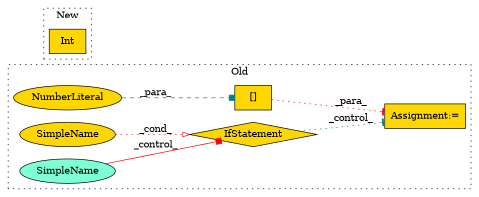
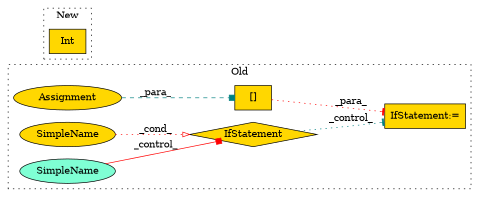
(68, 98) -> (68, 98)
(425, 116) -> (425, 116)
